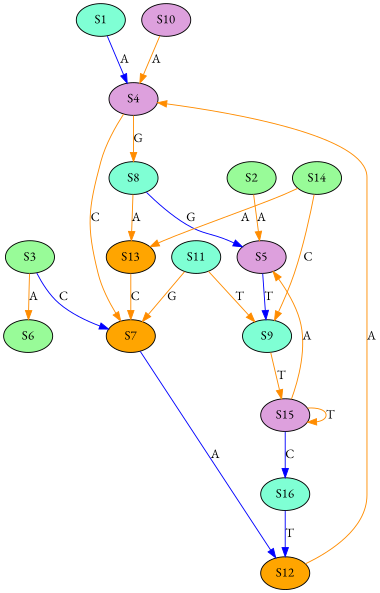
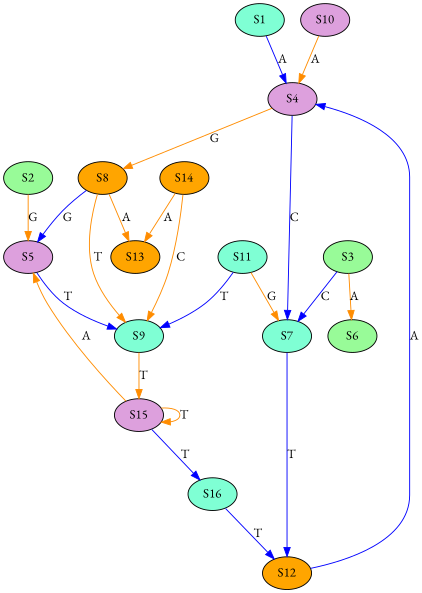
(134, 178) -> (103, 178)
(317, 178) -> (184, 178)
(91, 213) -> (290, 213)
(262, 218) -> (33, 218)
none -> (90, 258)
(367, 274) -> (410, 343)
(131, 292) -> none
(229, 293) -> (205, 304)
(131, 336) -> (287, 336)
(215, 455) -> (292, 455)
(290, 455) -> (185, 455)
